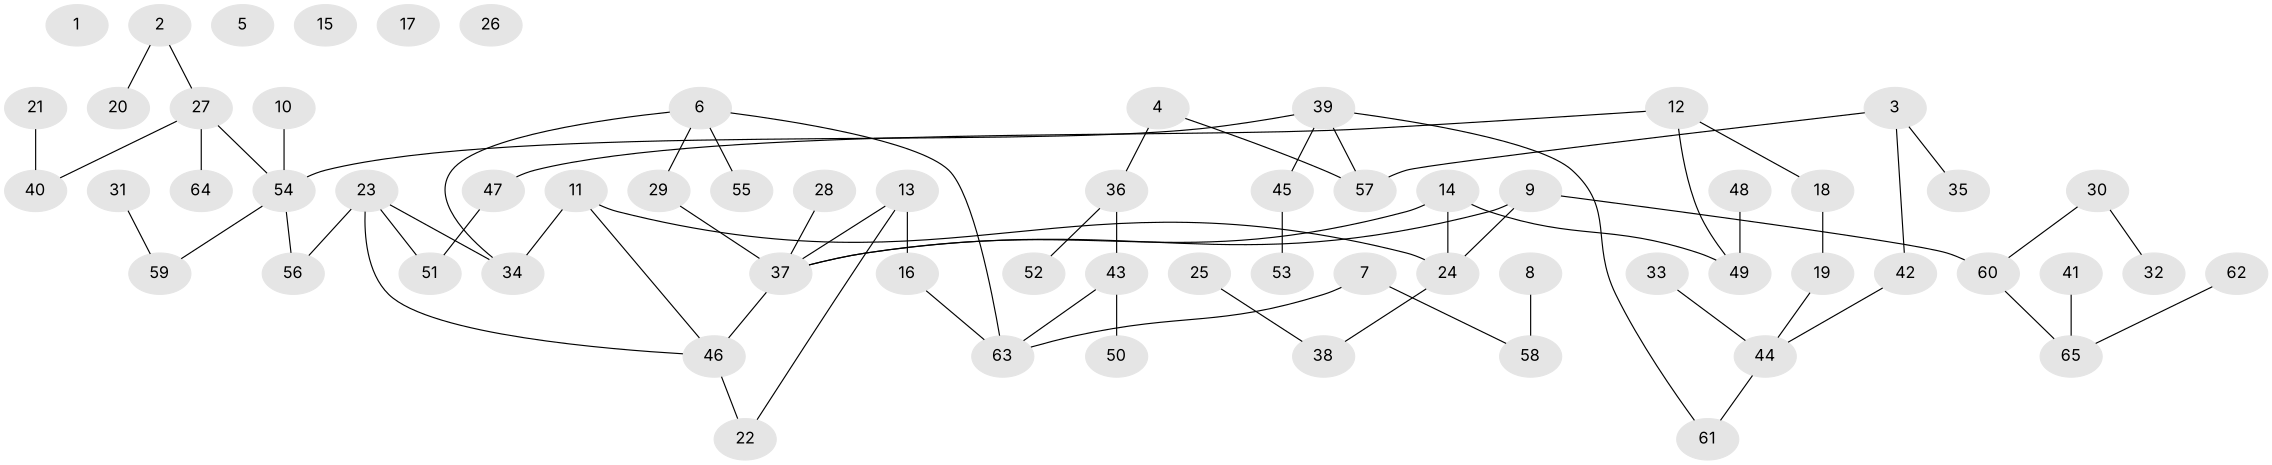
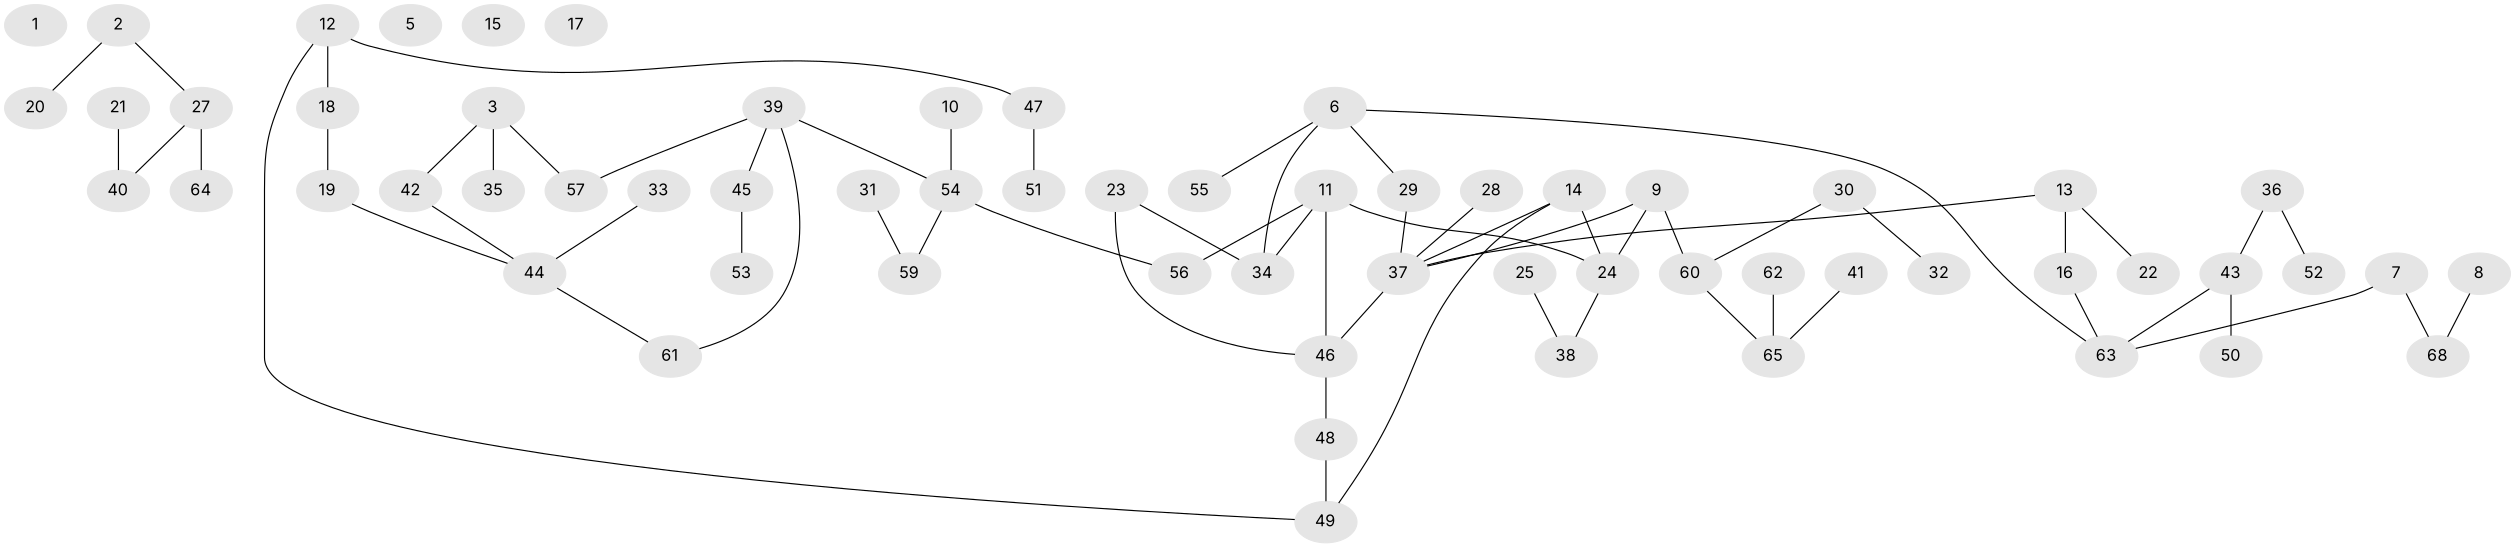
(491, 25) -> none
(1158, 108) -> none
(243, 149) -> none
(330, 232) -> (1253, 232)
(398, 232) -> none
(1531, 356) -> (2438, 356)
(730, 398) -> (1326, 398)
